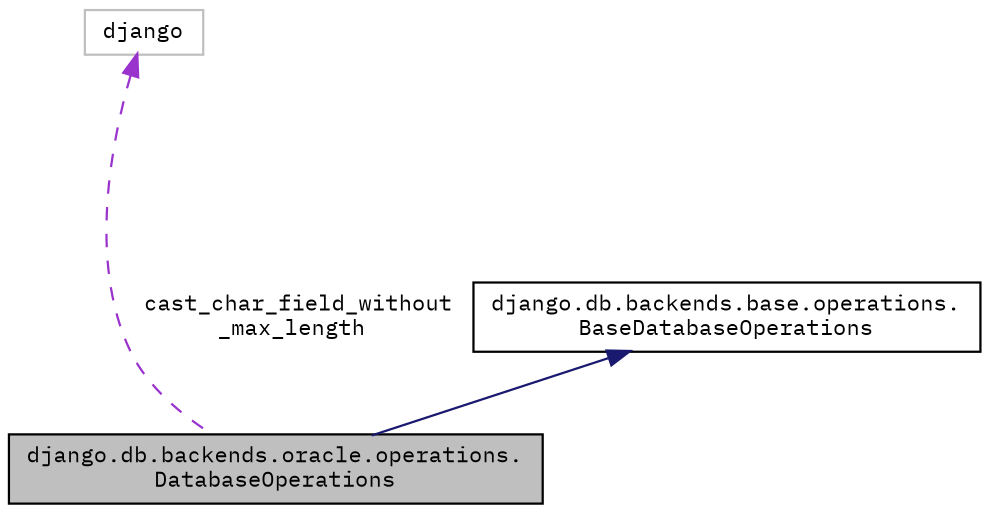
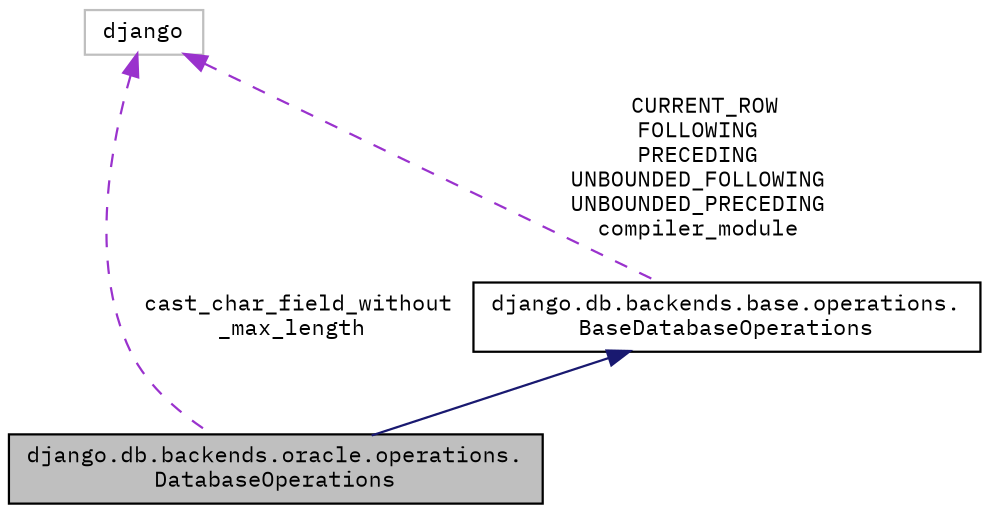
none -> (433, 174)
